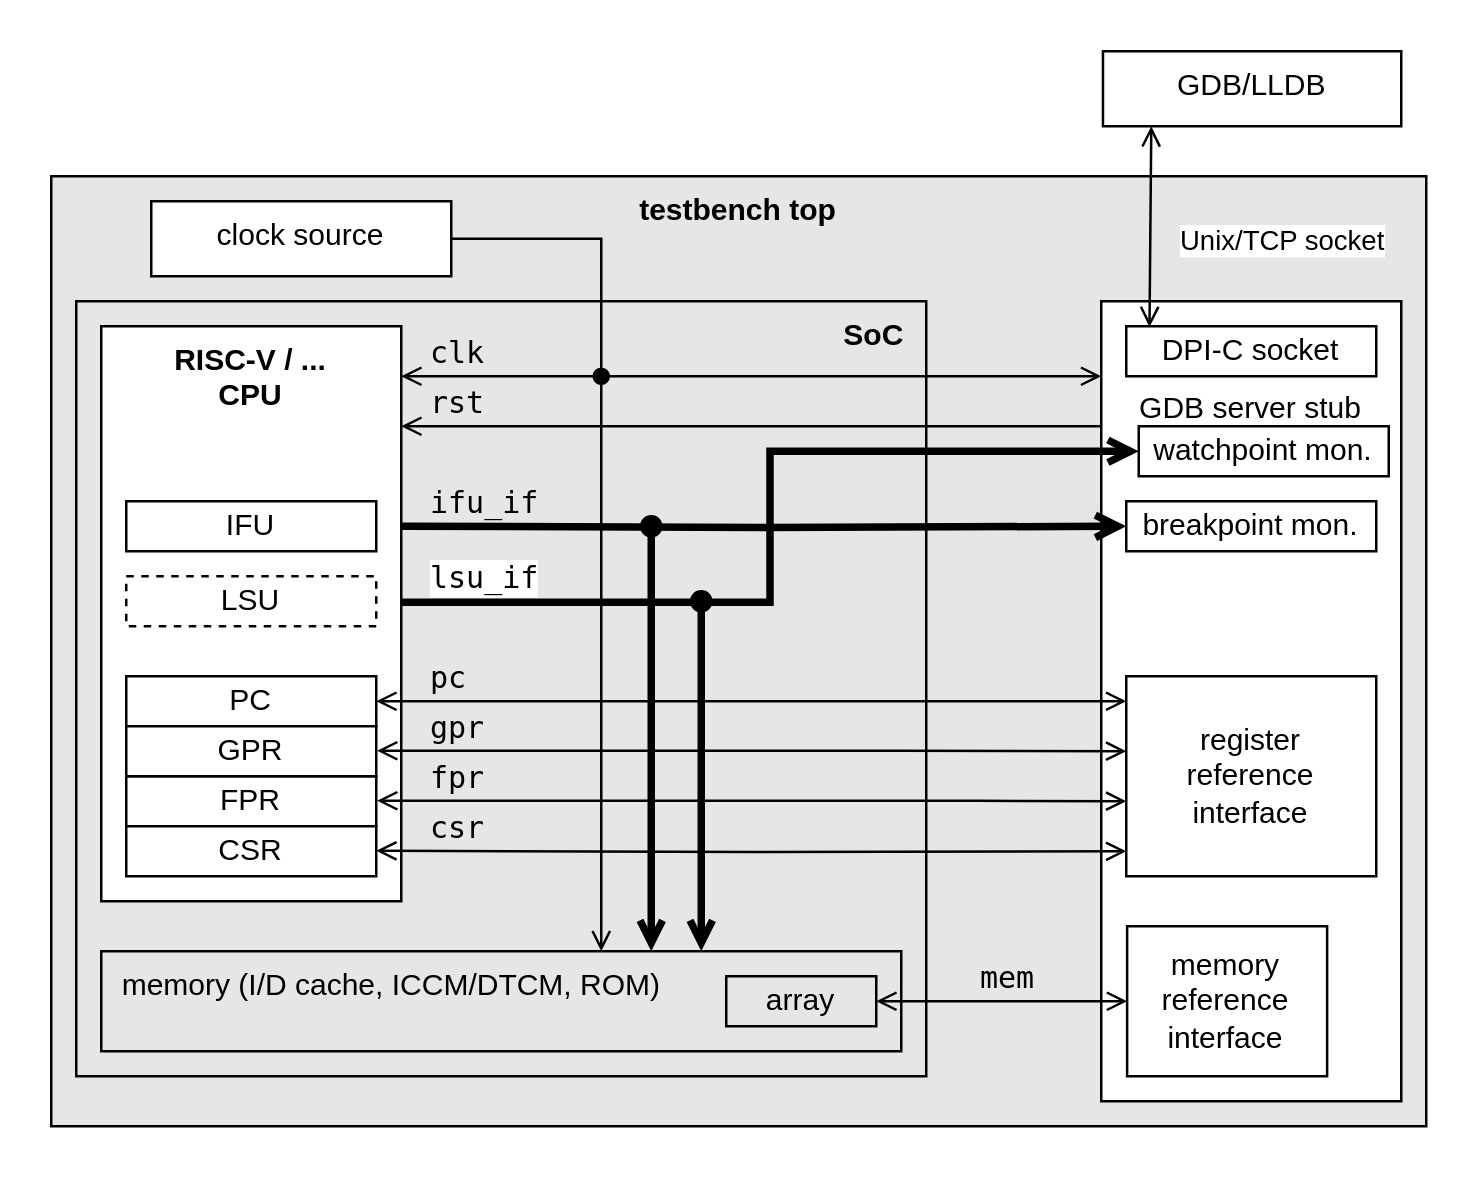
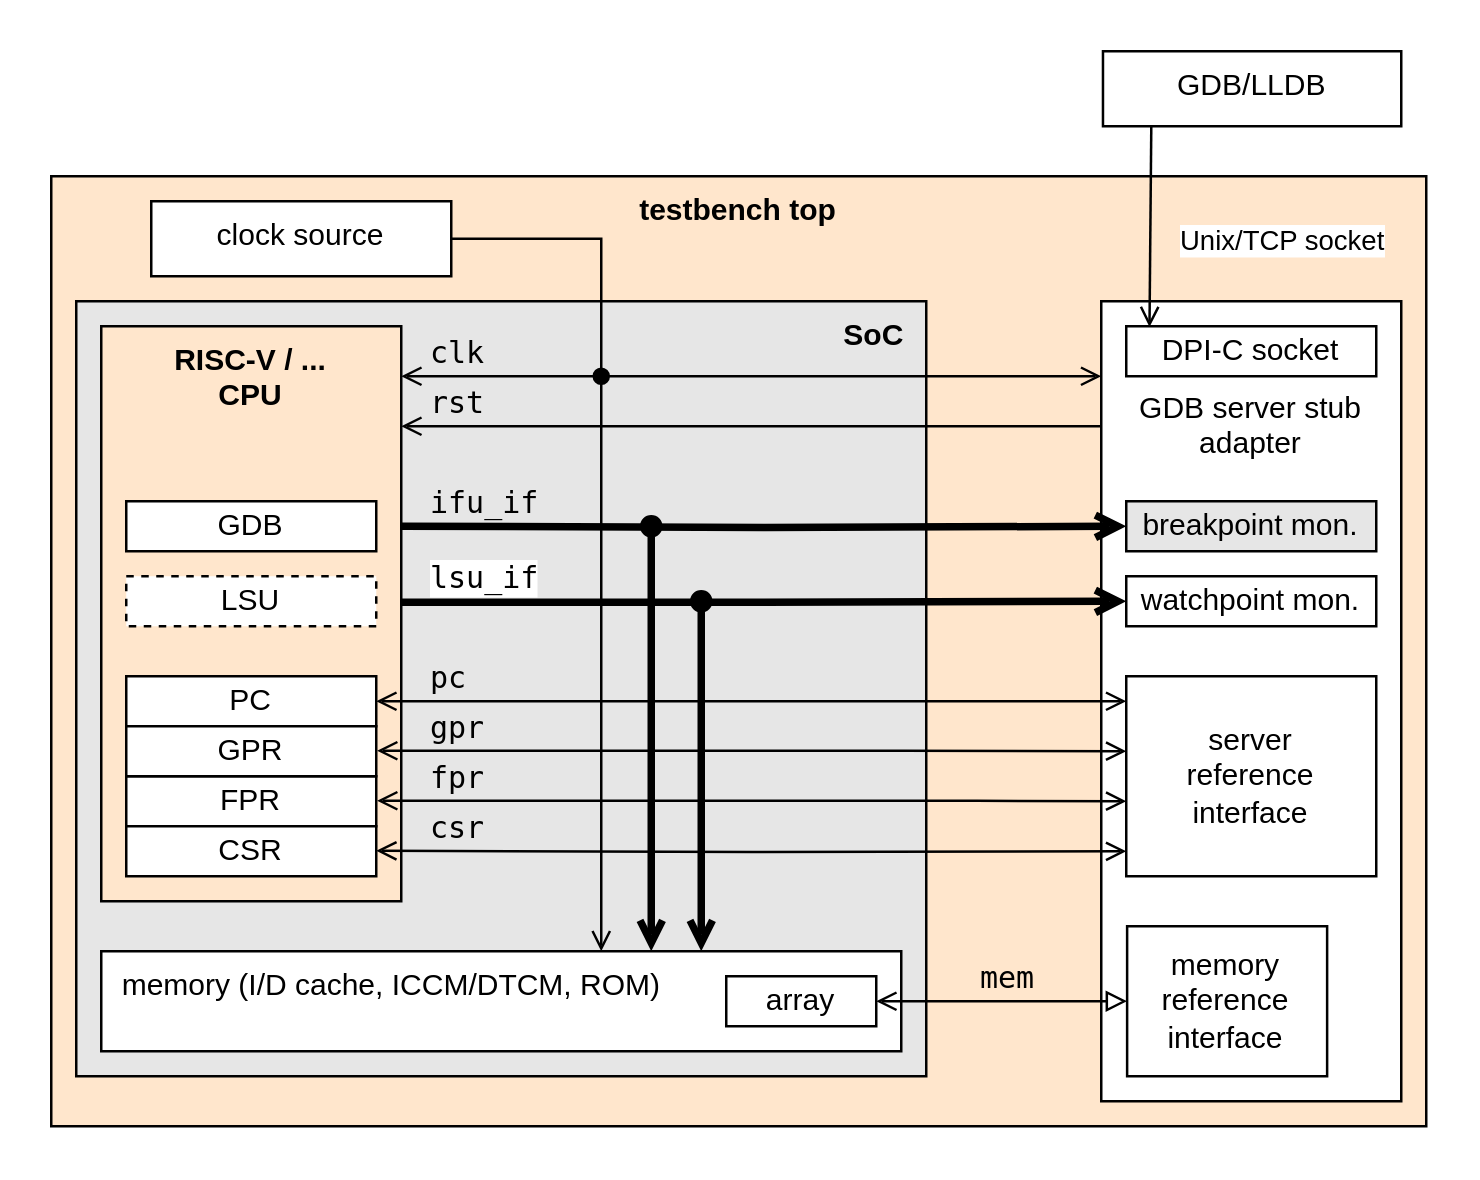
(1151, 135) -> (1151, 133)
(739, 212) -> (739, 212)
(251, 380) -> (251, 380)
(1264, 451) -> (1251, 601)
(251, 526) -> (251, 526)
(1251, 526) -> (1251, 526)
(1251, 776) -> (1251, 776)
(501, 1001) -> (501, 1001)
(801, 1001) -> (801, 1001)
(1112, 1001) -> (1105, 1001)
